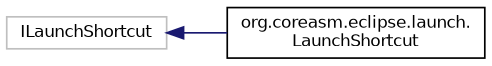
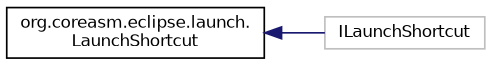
(205, 33) -> (303, 33)
